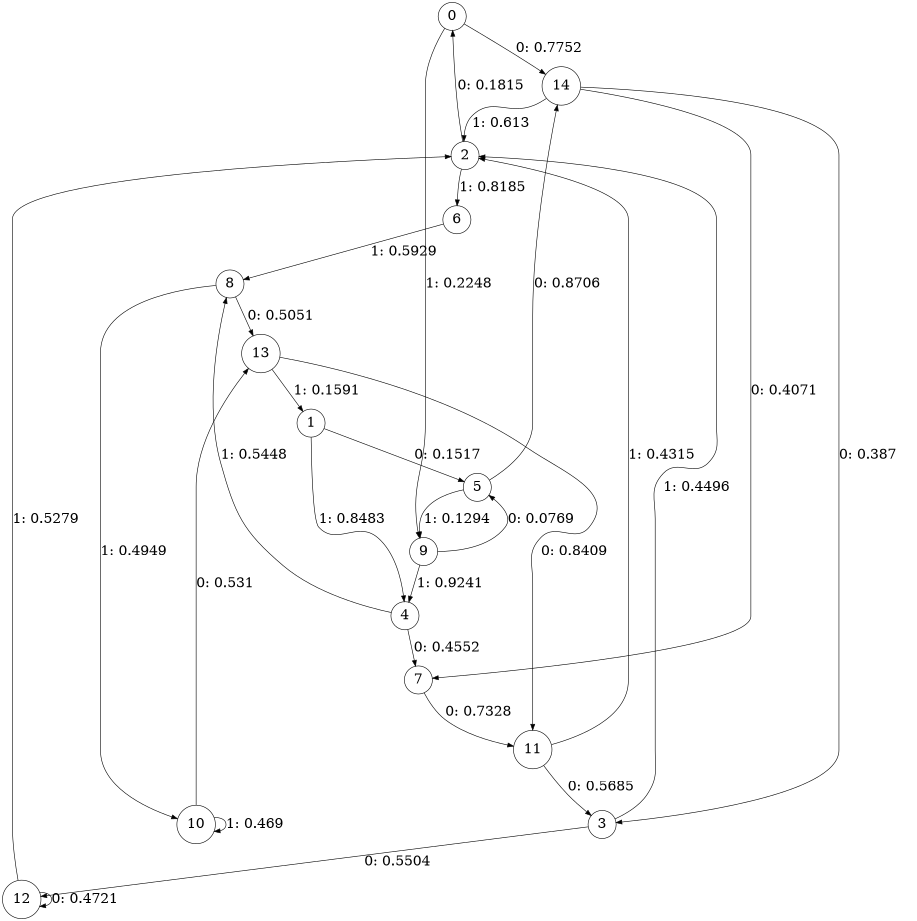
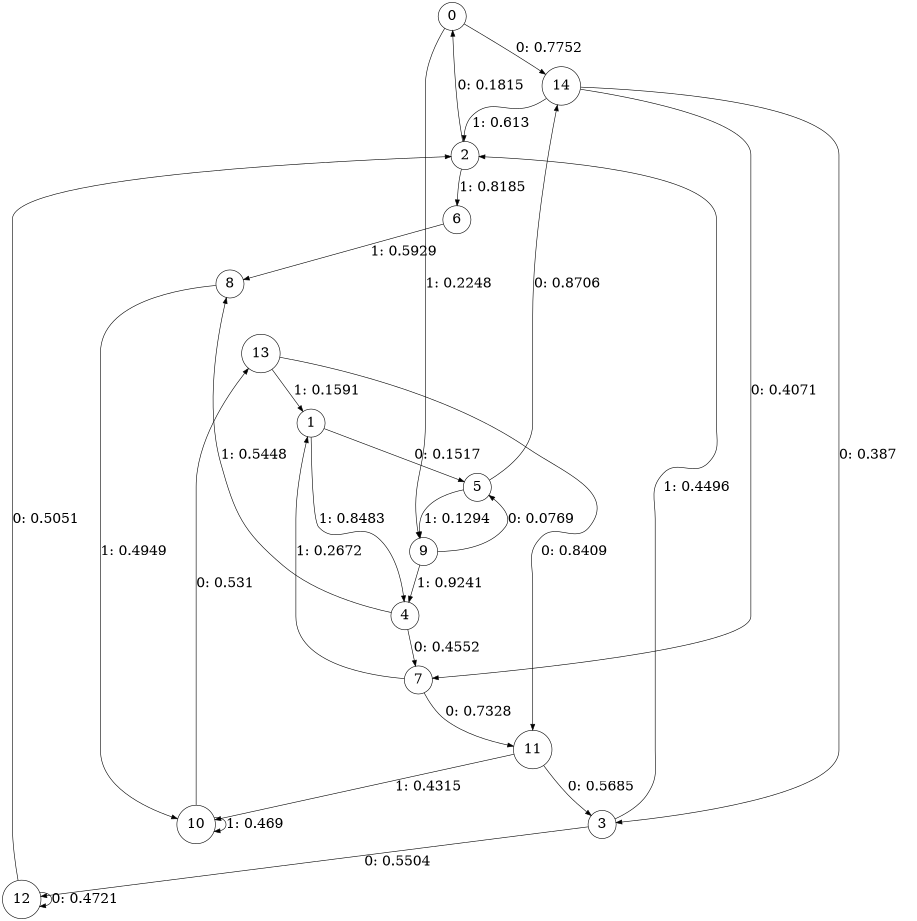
(243, 314) -> none
(628, 423) -> (367, 786)
(52, 519) -> (52, 519)
none -> (296, 597)
